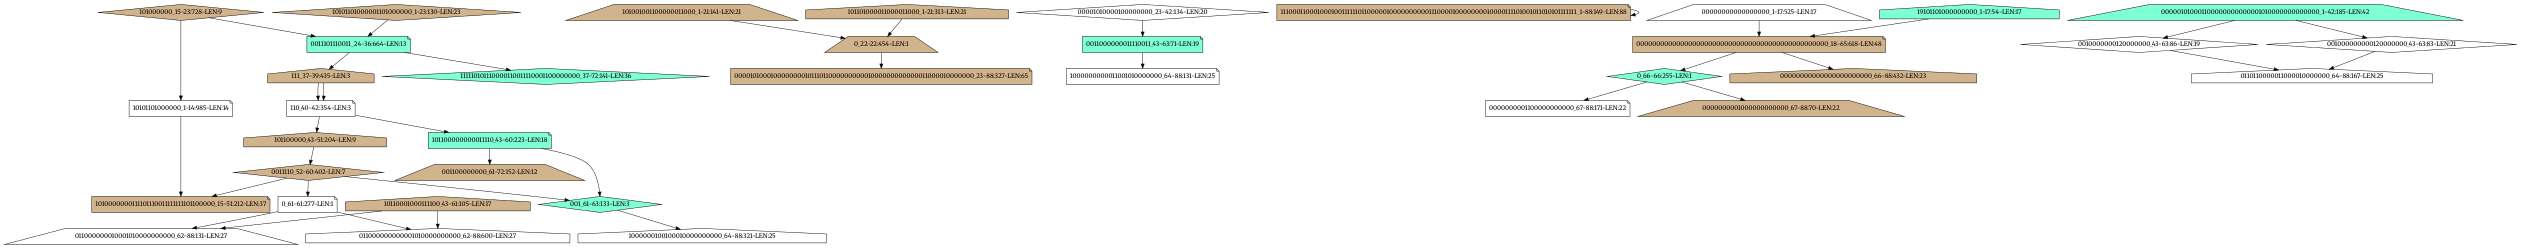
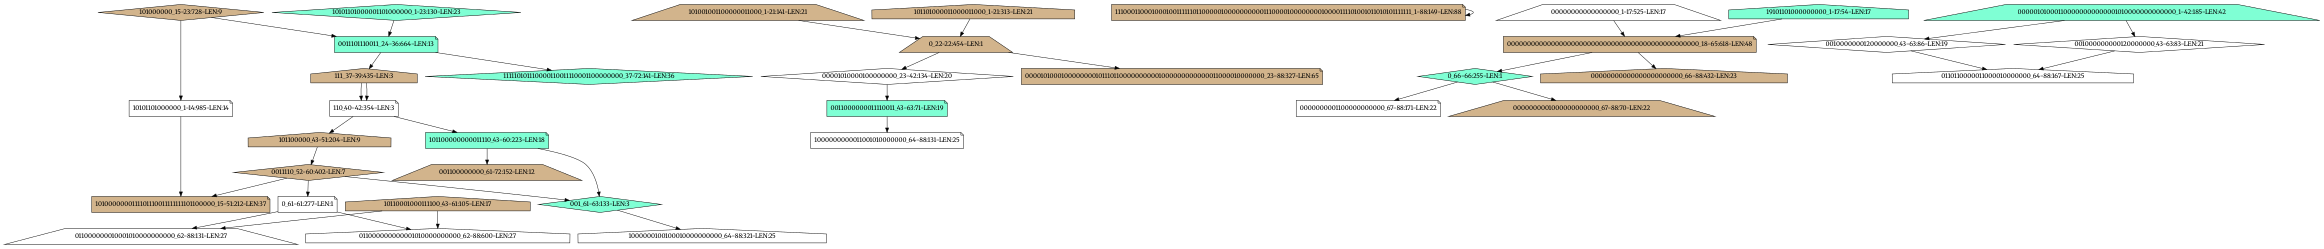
(396, 12) -> (396, 12)
none -> (923, 60)
